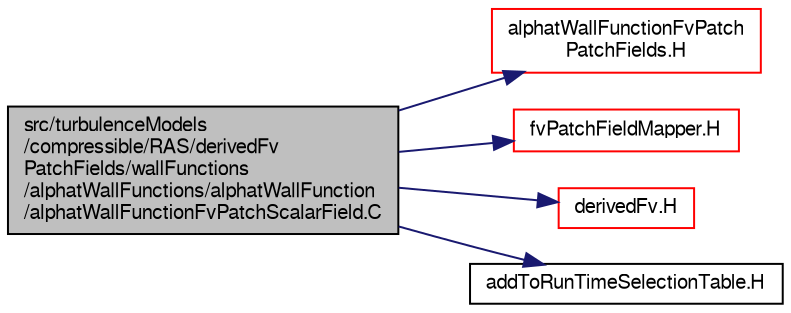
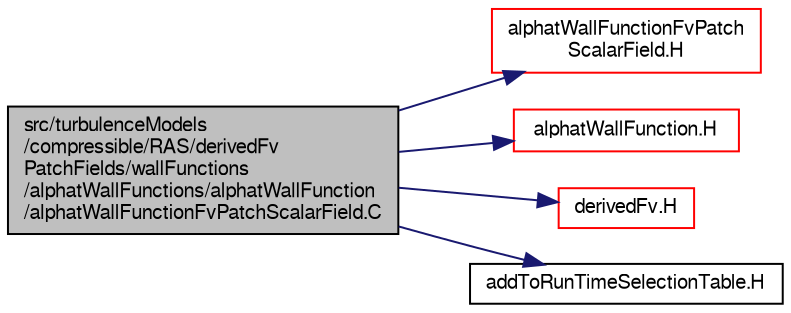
(626, 41) -> (626, 41)
(626, 130) -> (626, 130)
